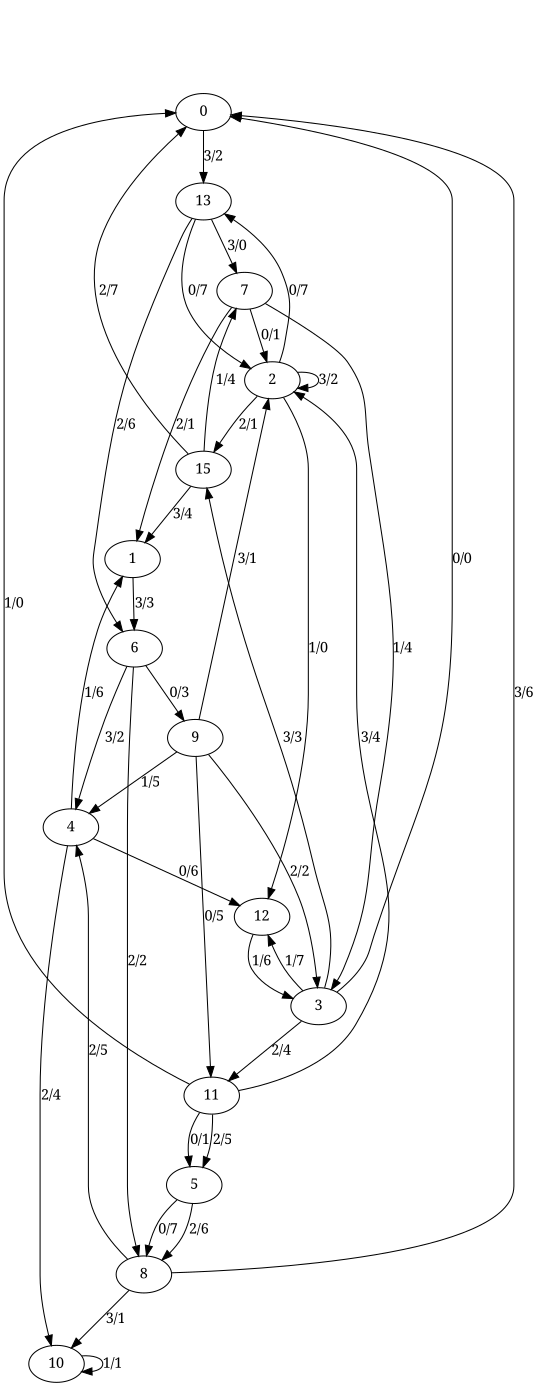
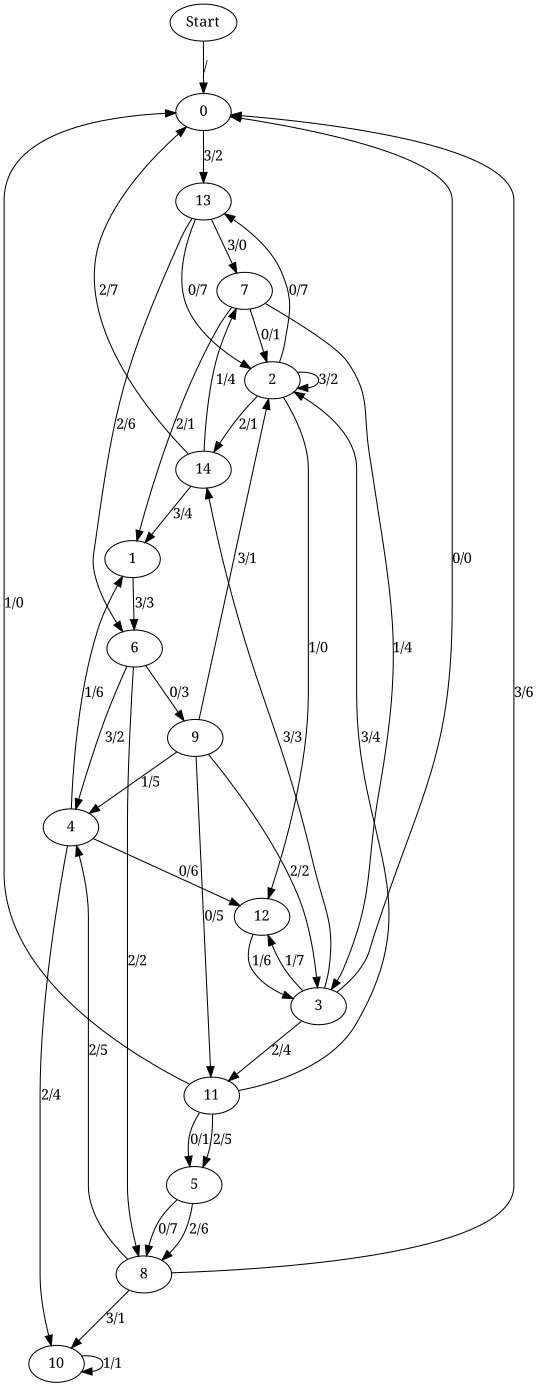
none -> (203, 23)
(203, 470) -> (203, 470)
